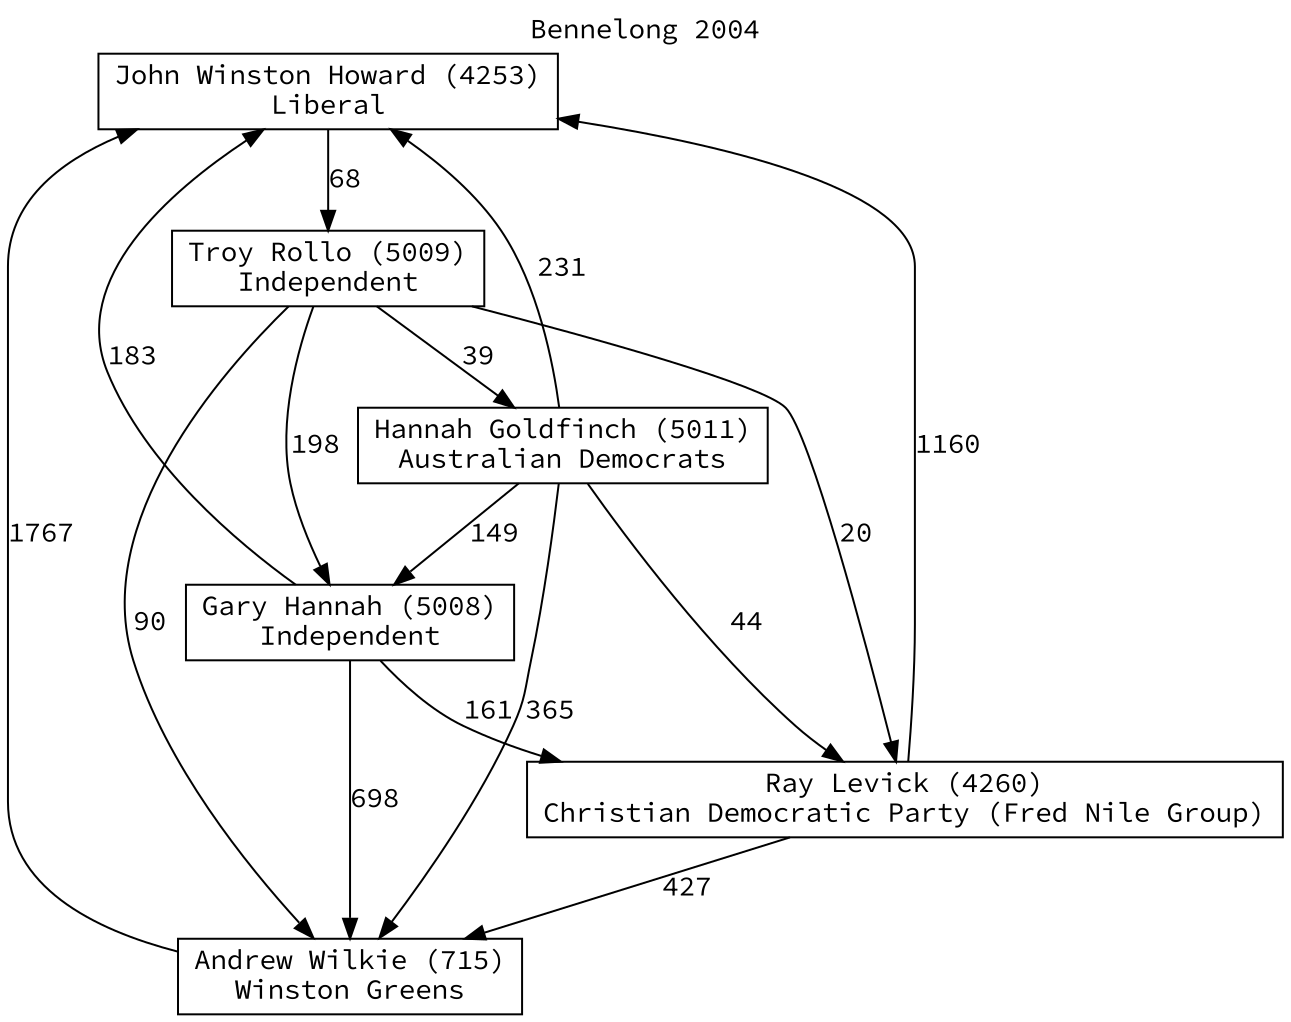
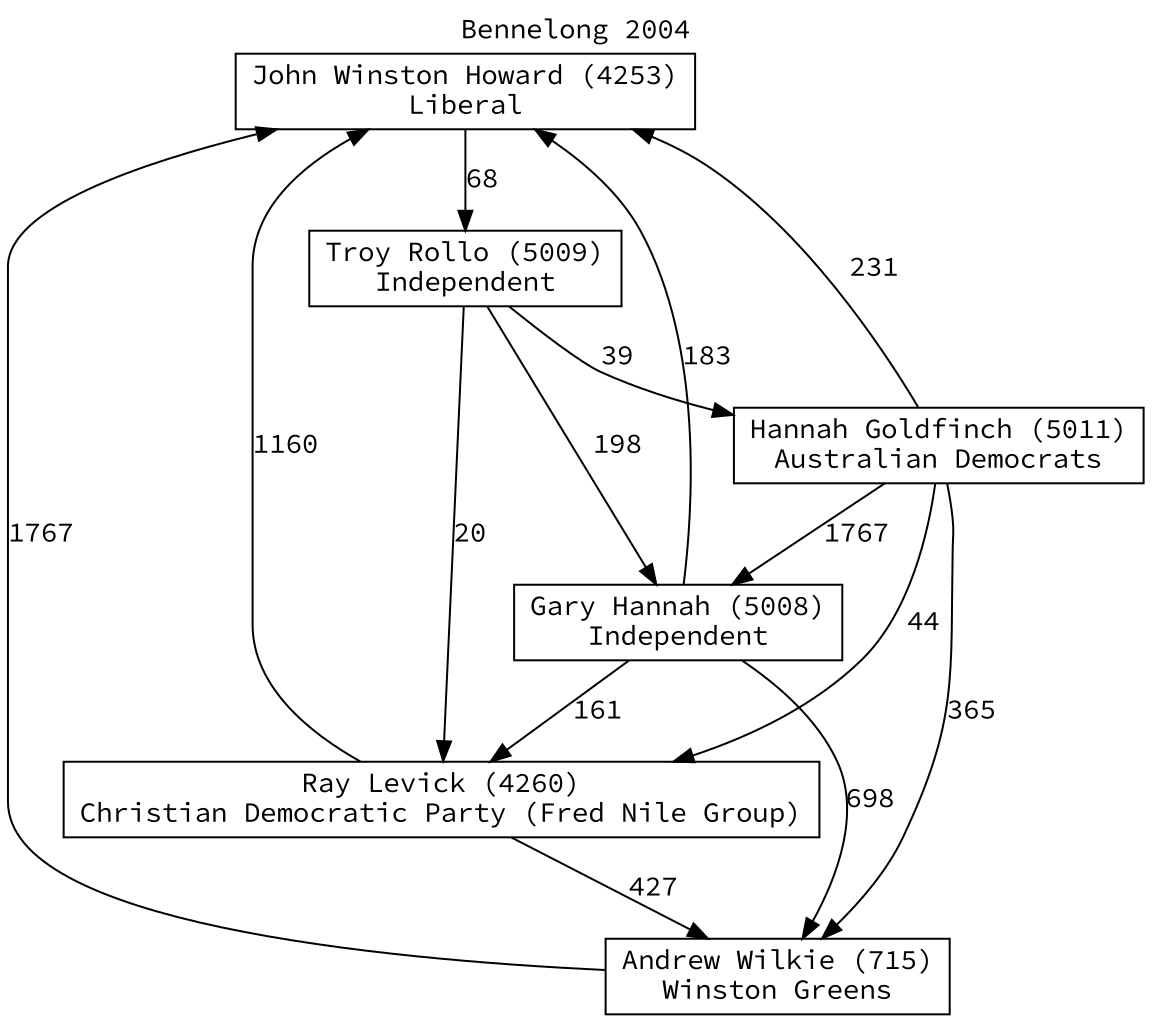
(494, 534) -> (857, 534)
(126, 615) -> none
